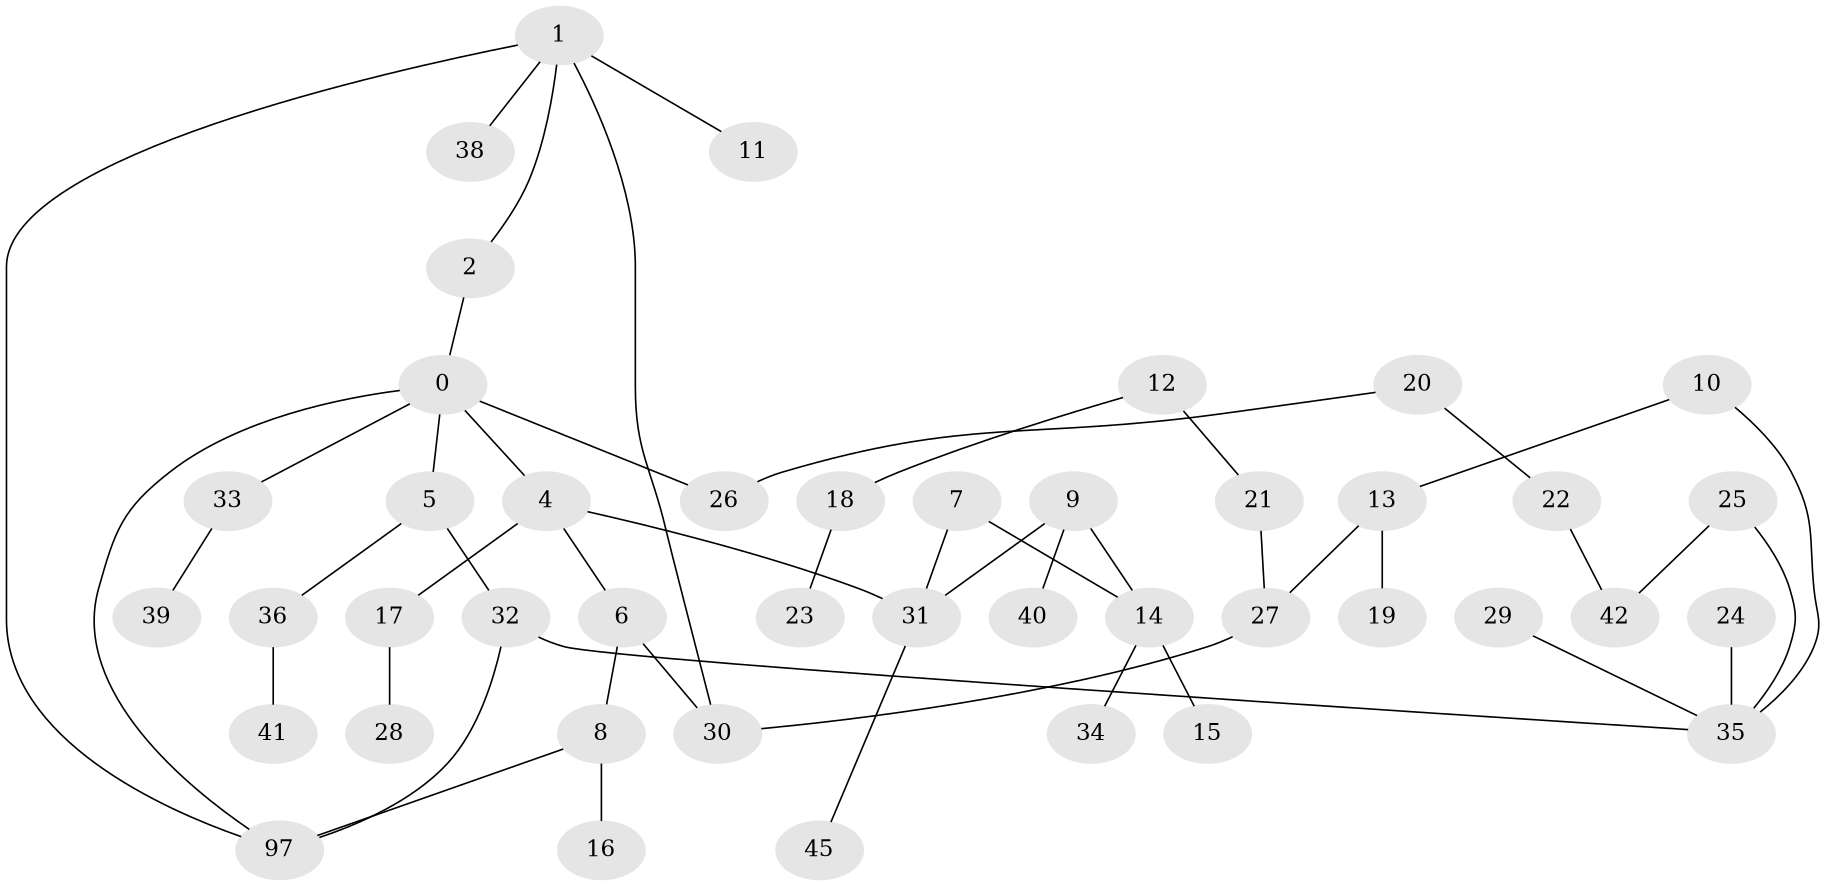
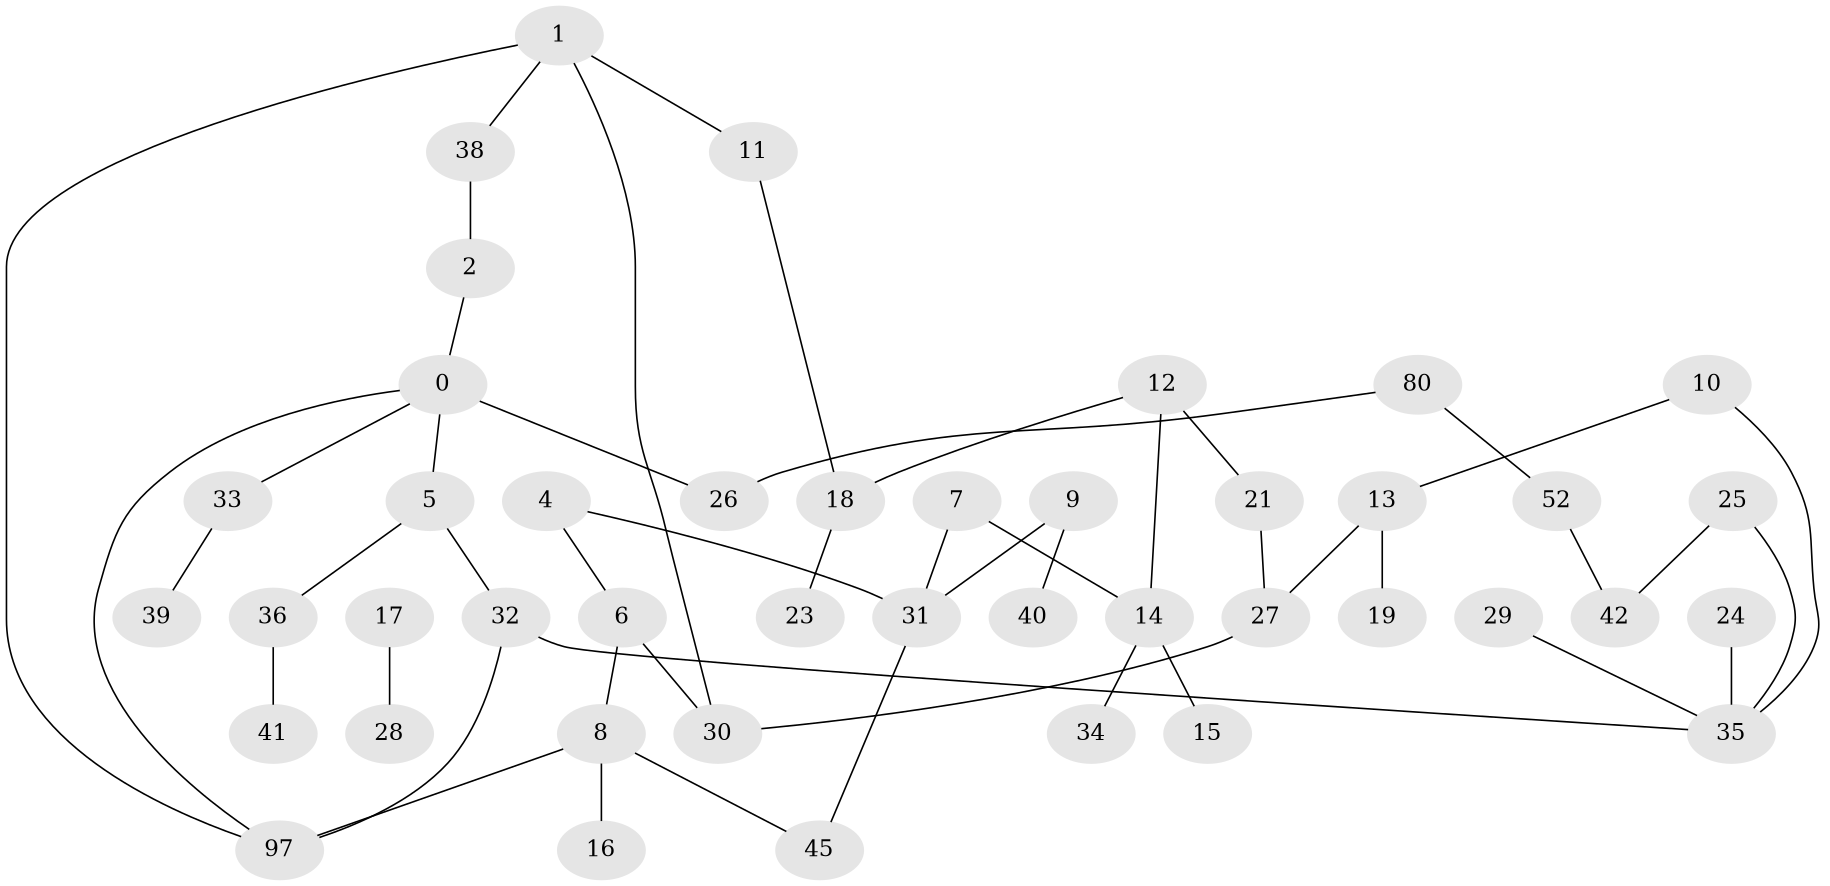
(537, 158) -> (470, 210)
none -> (797, 326)
(1418, 385) -> (1418, 385)
(495, 443) -> none
(1557, 501) -> (1557, 501)
(478, 552) -> none
(1111, 559) -> (1156, 501)
none -> (711, 792)
